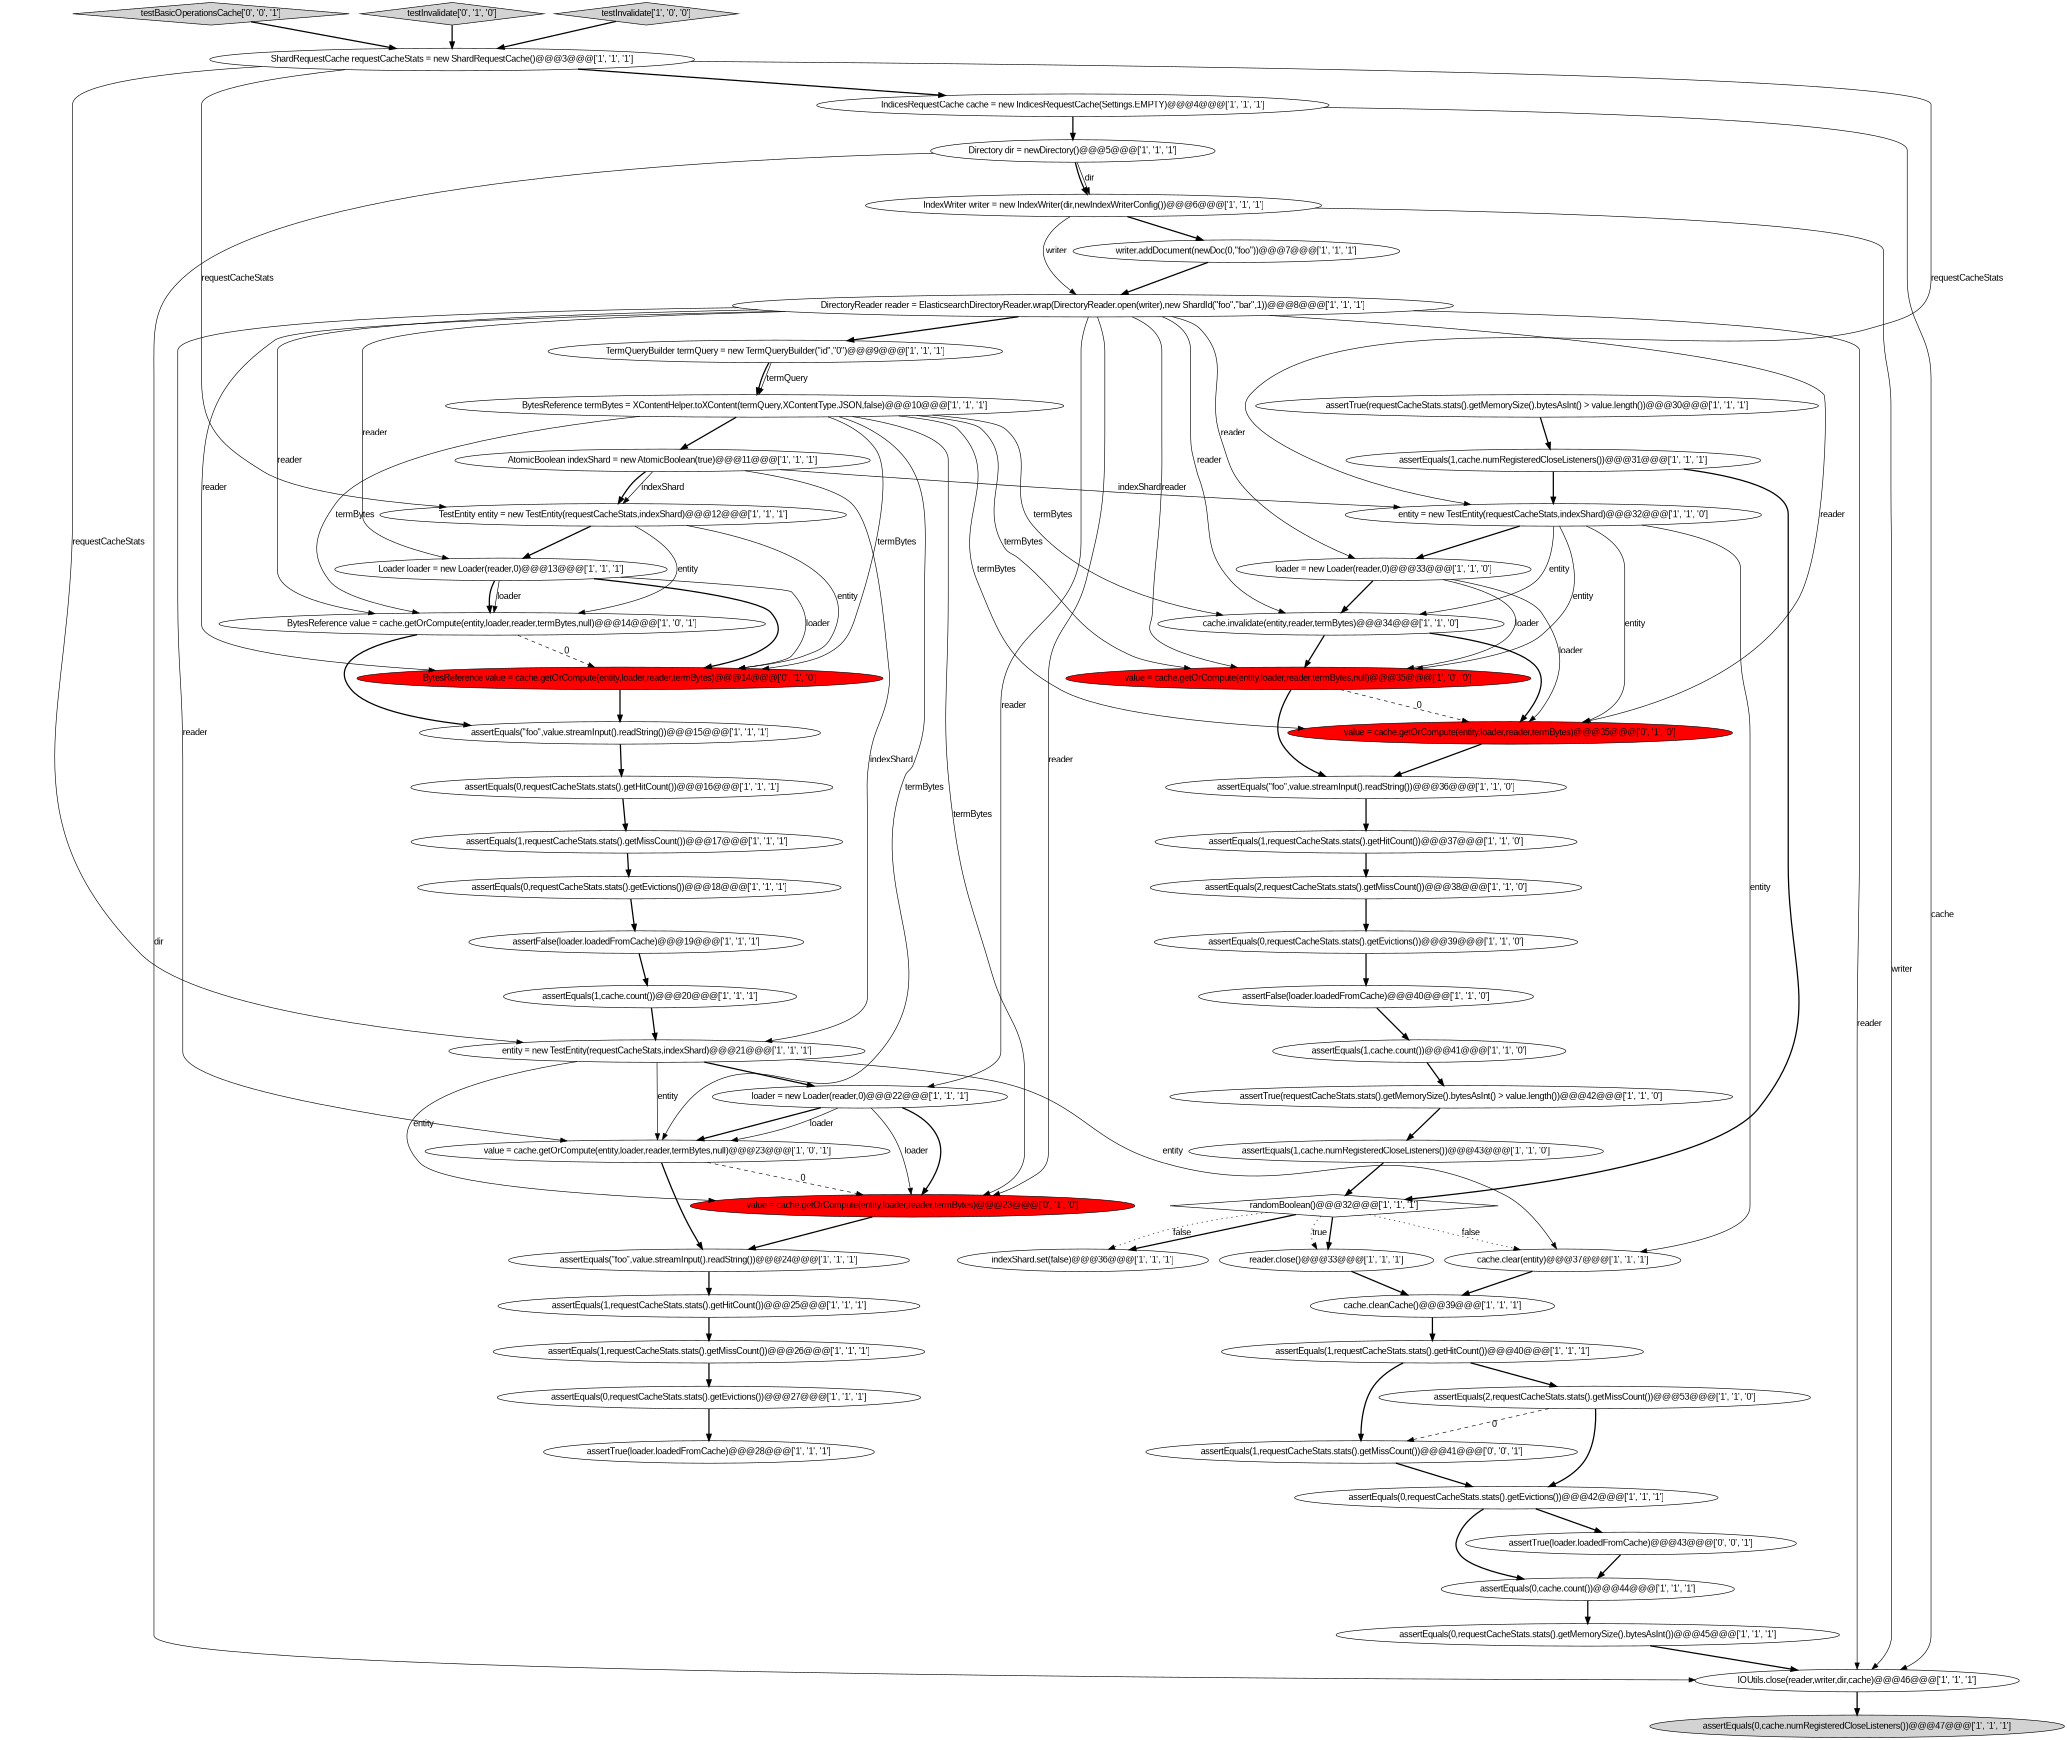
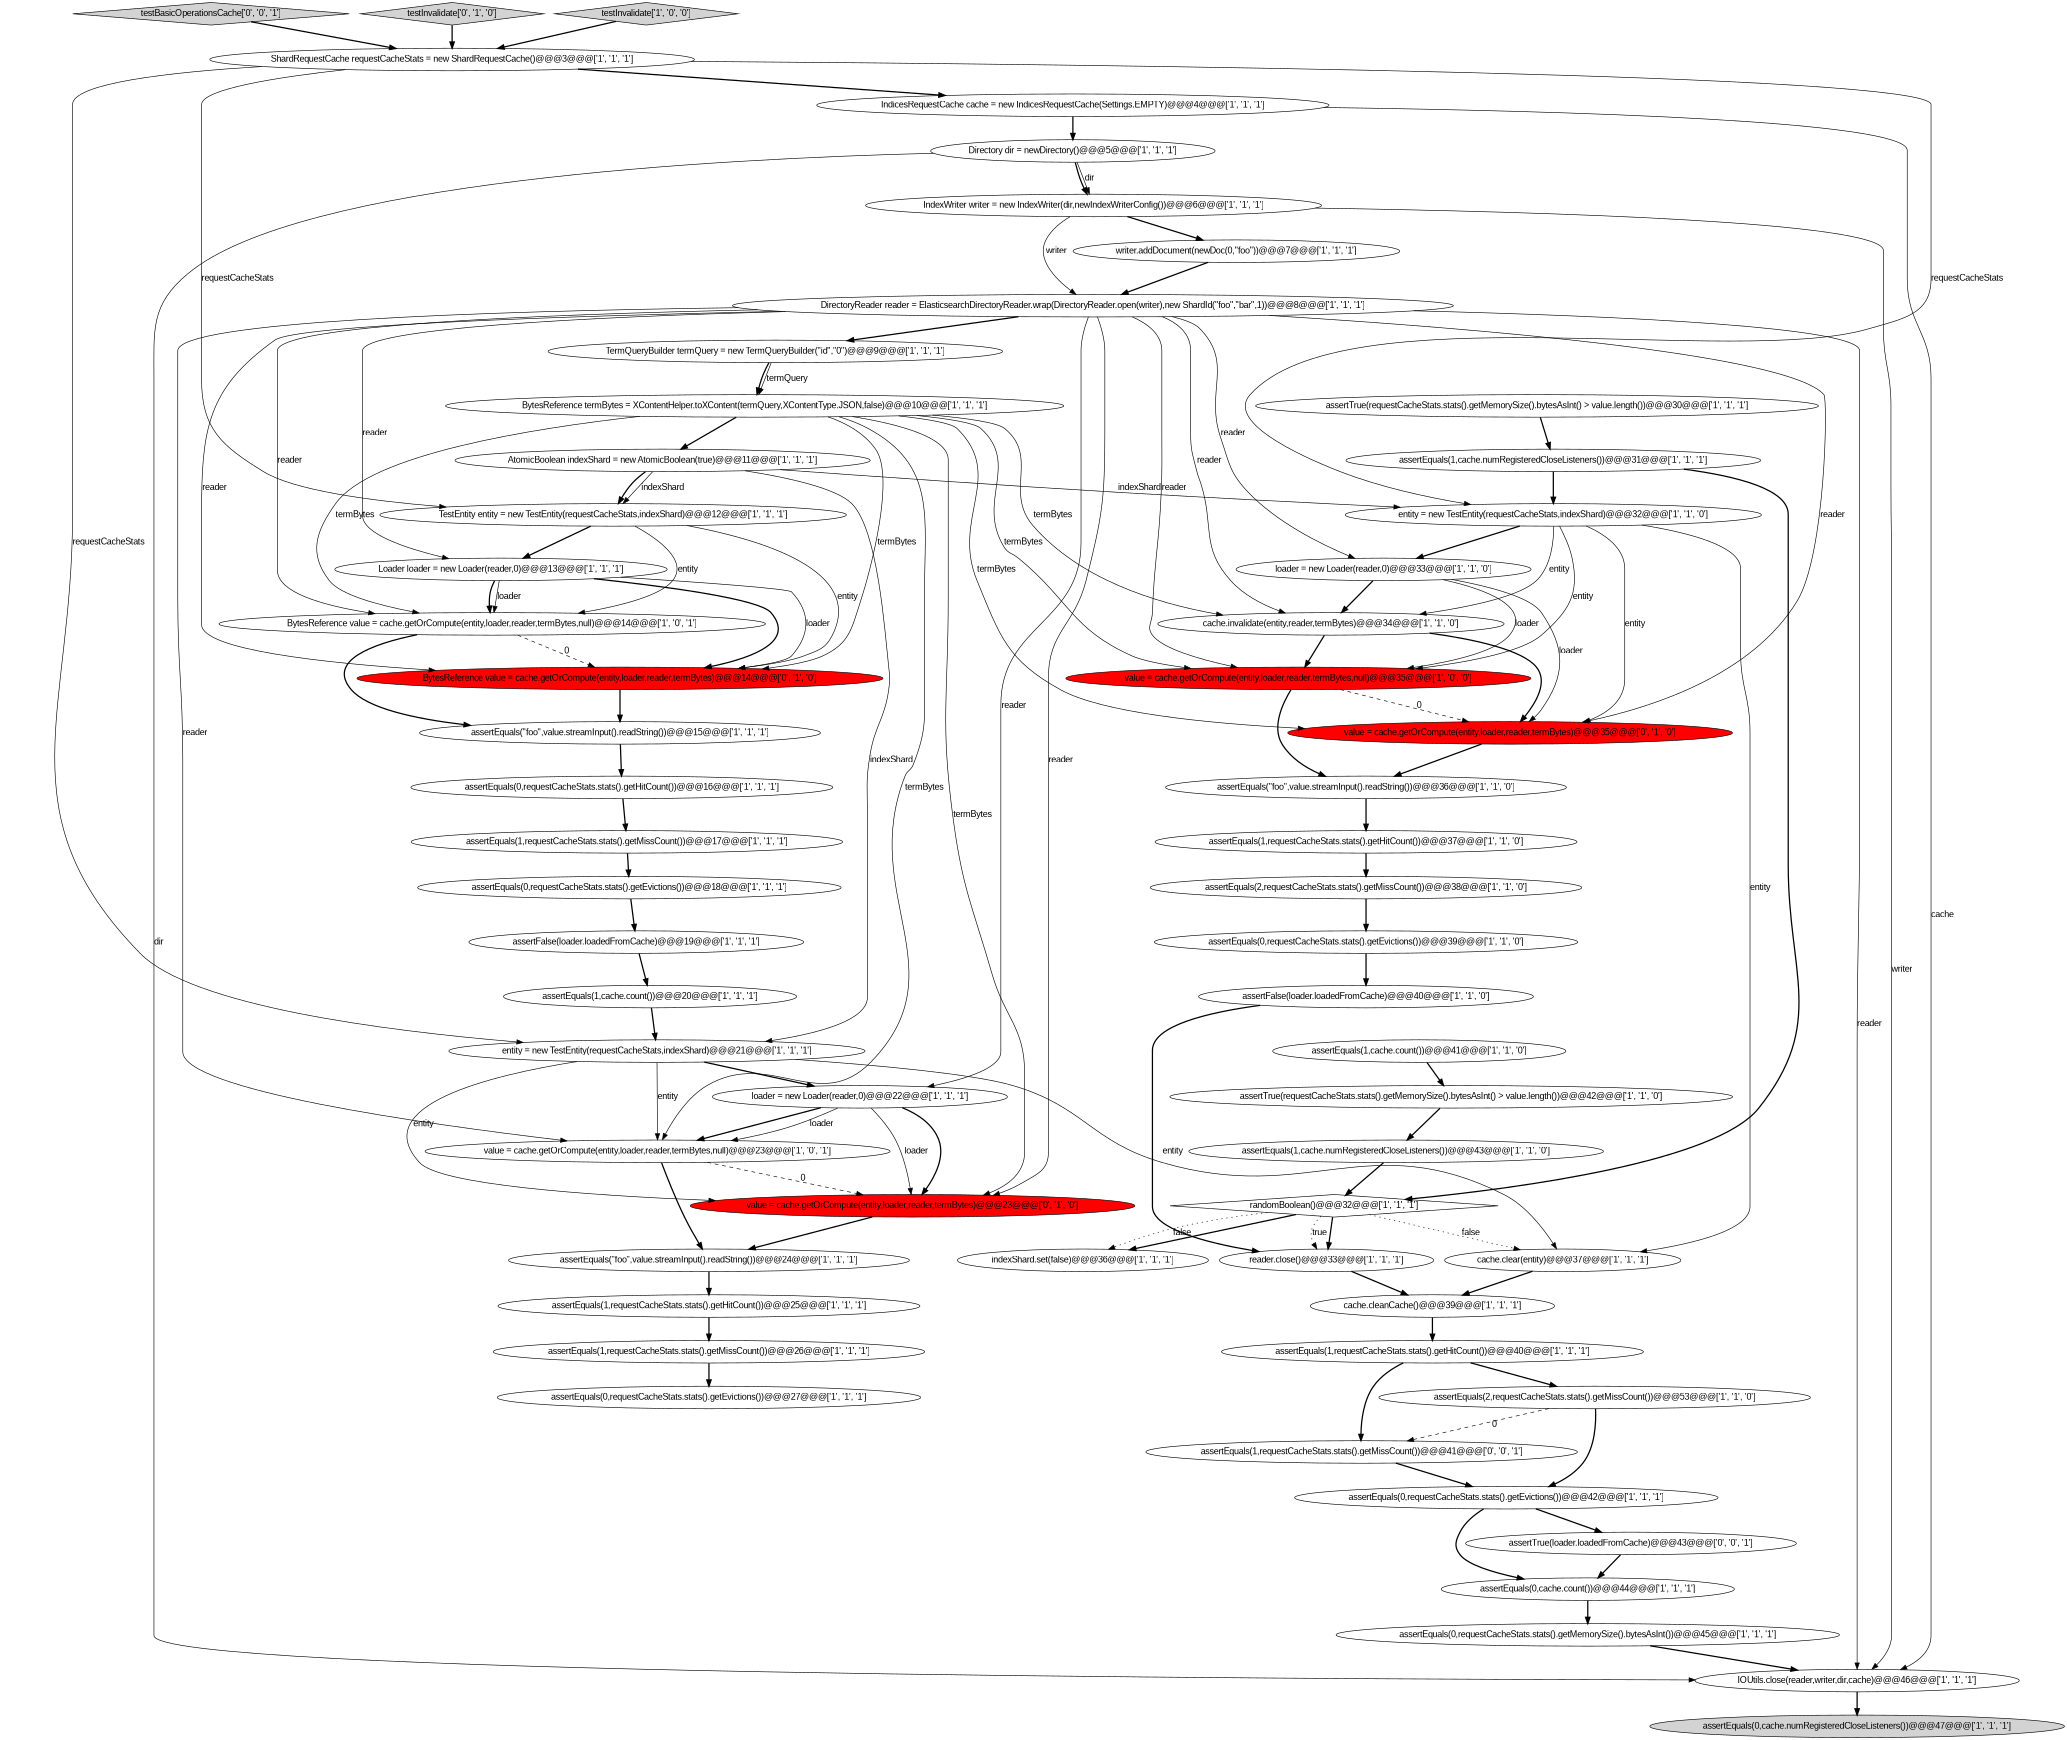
(1390, 1022) -> (1152, 1124)
(709, 1452) -> none
